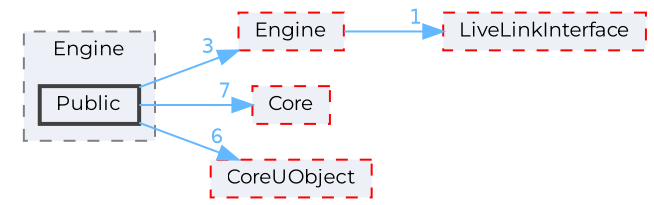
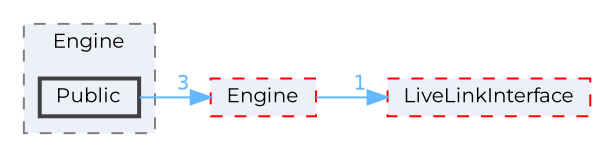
(291, 105) -> none
(291, 179) -> none
